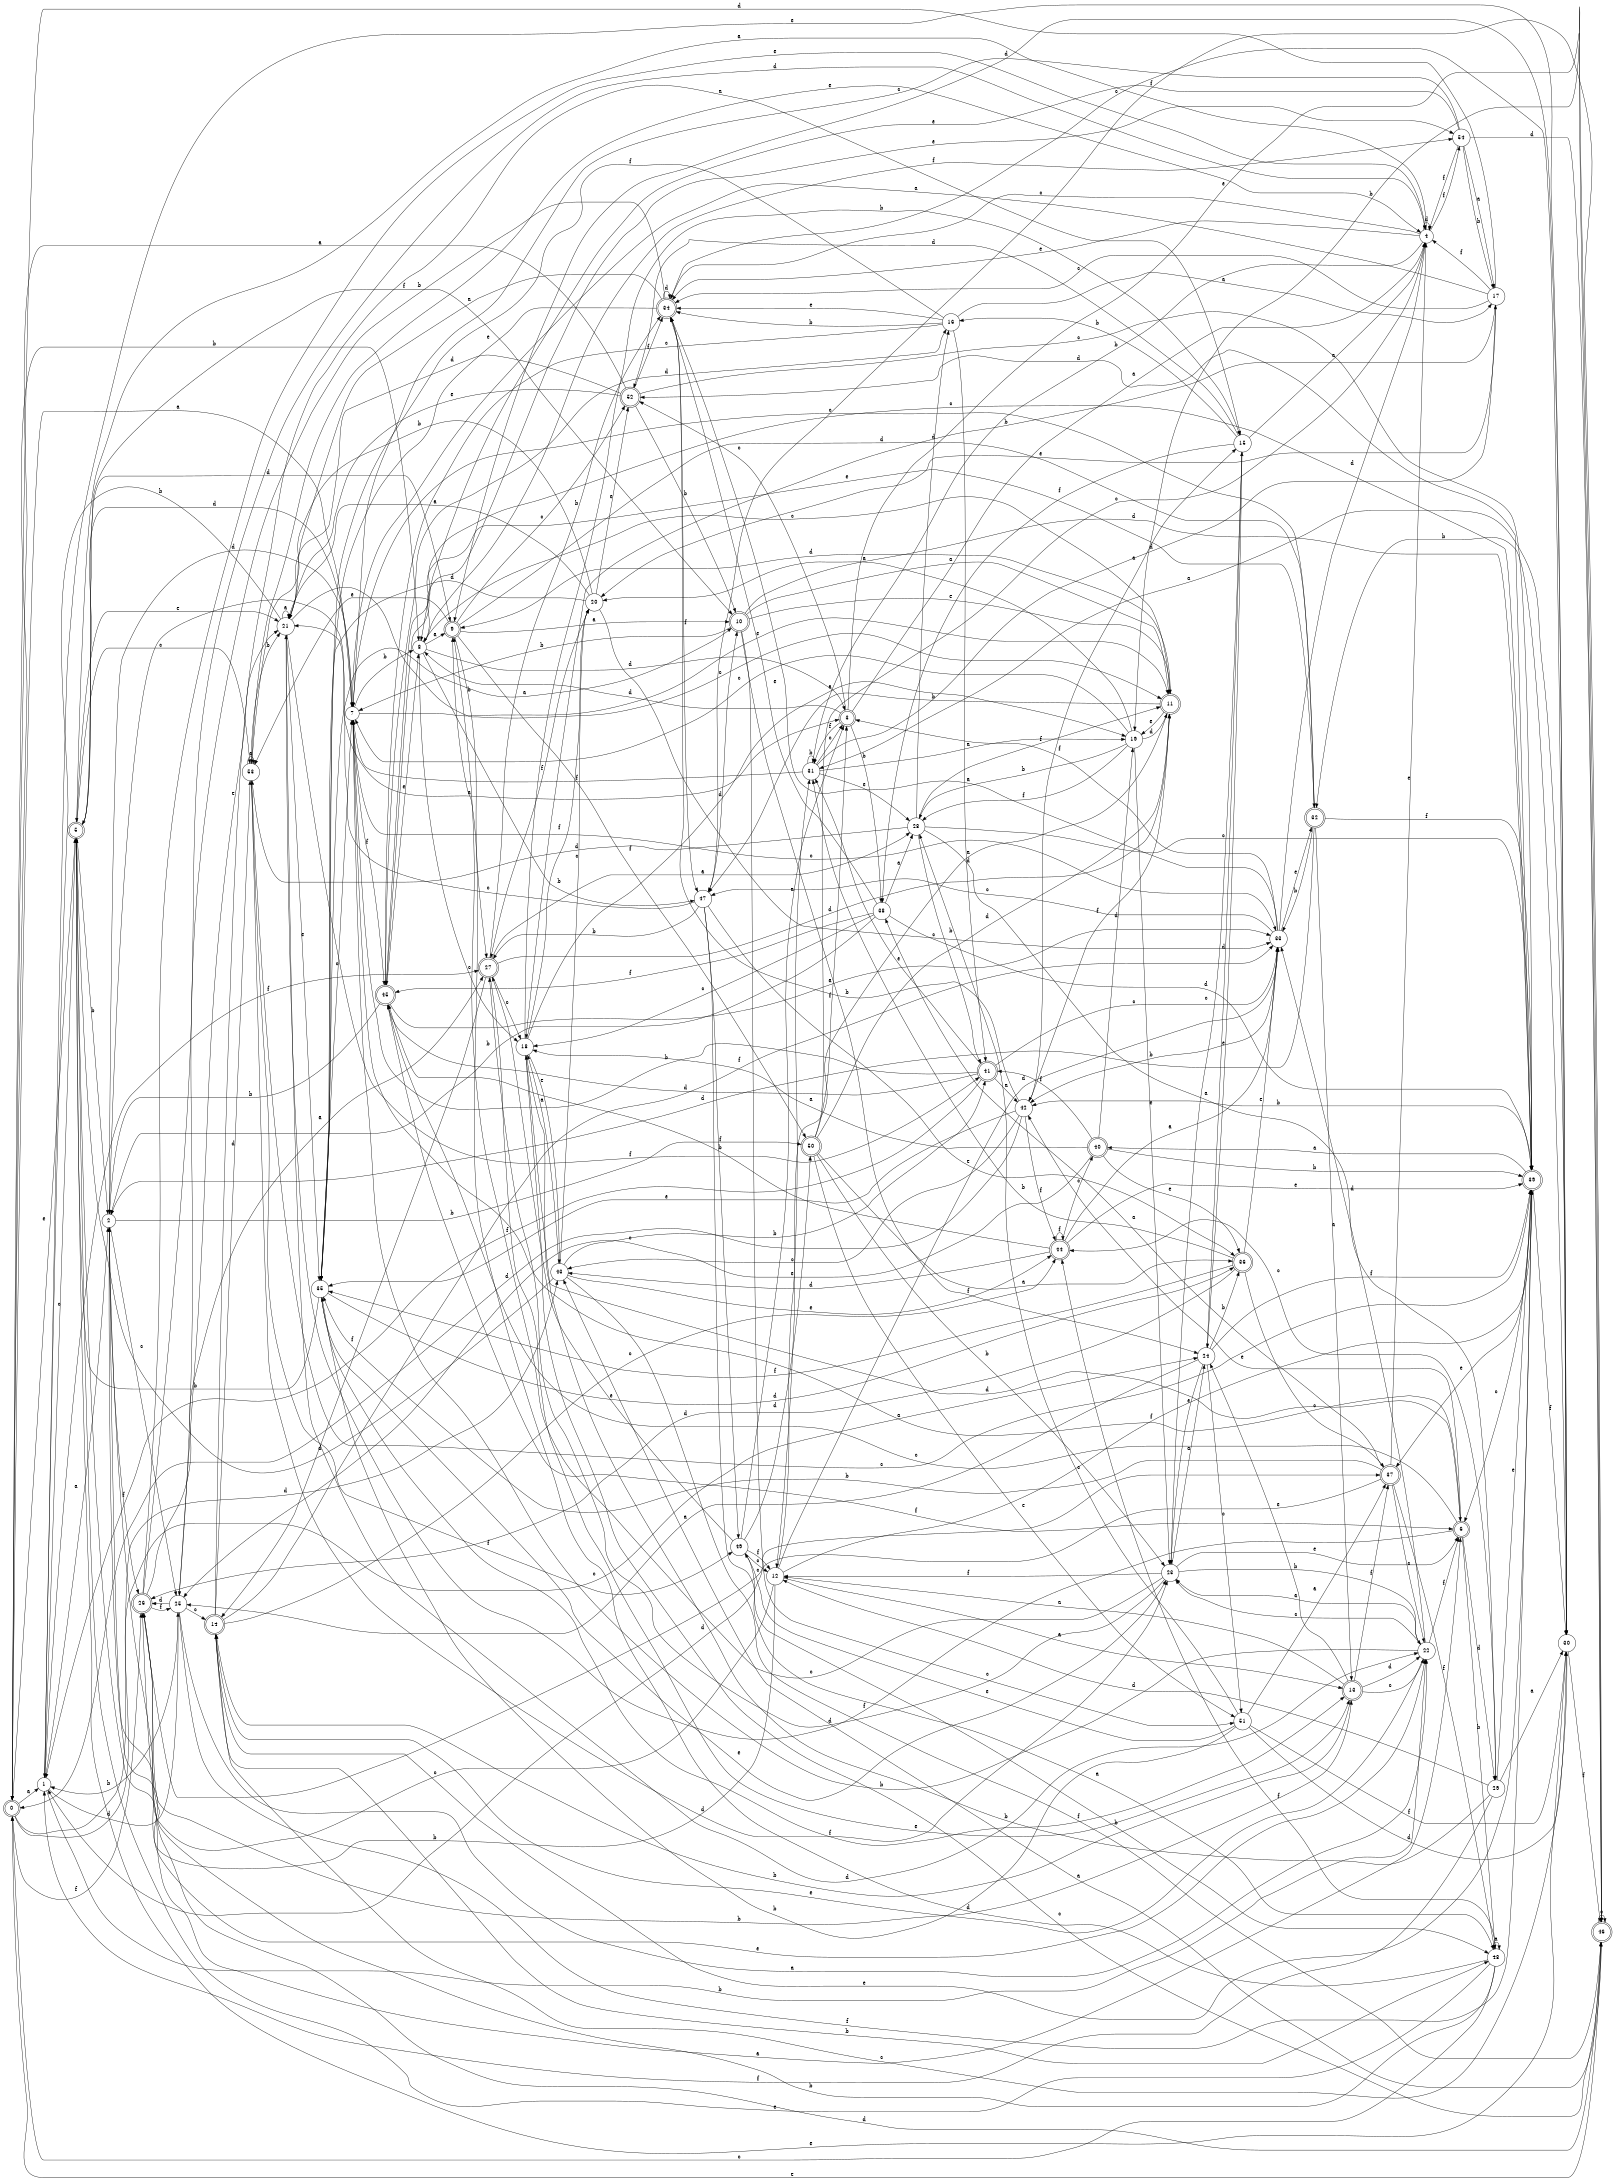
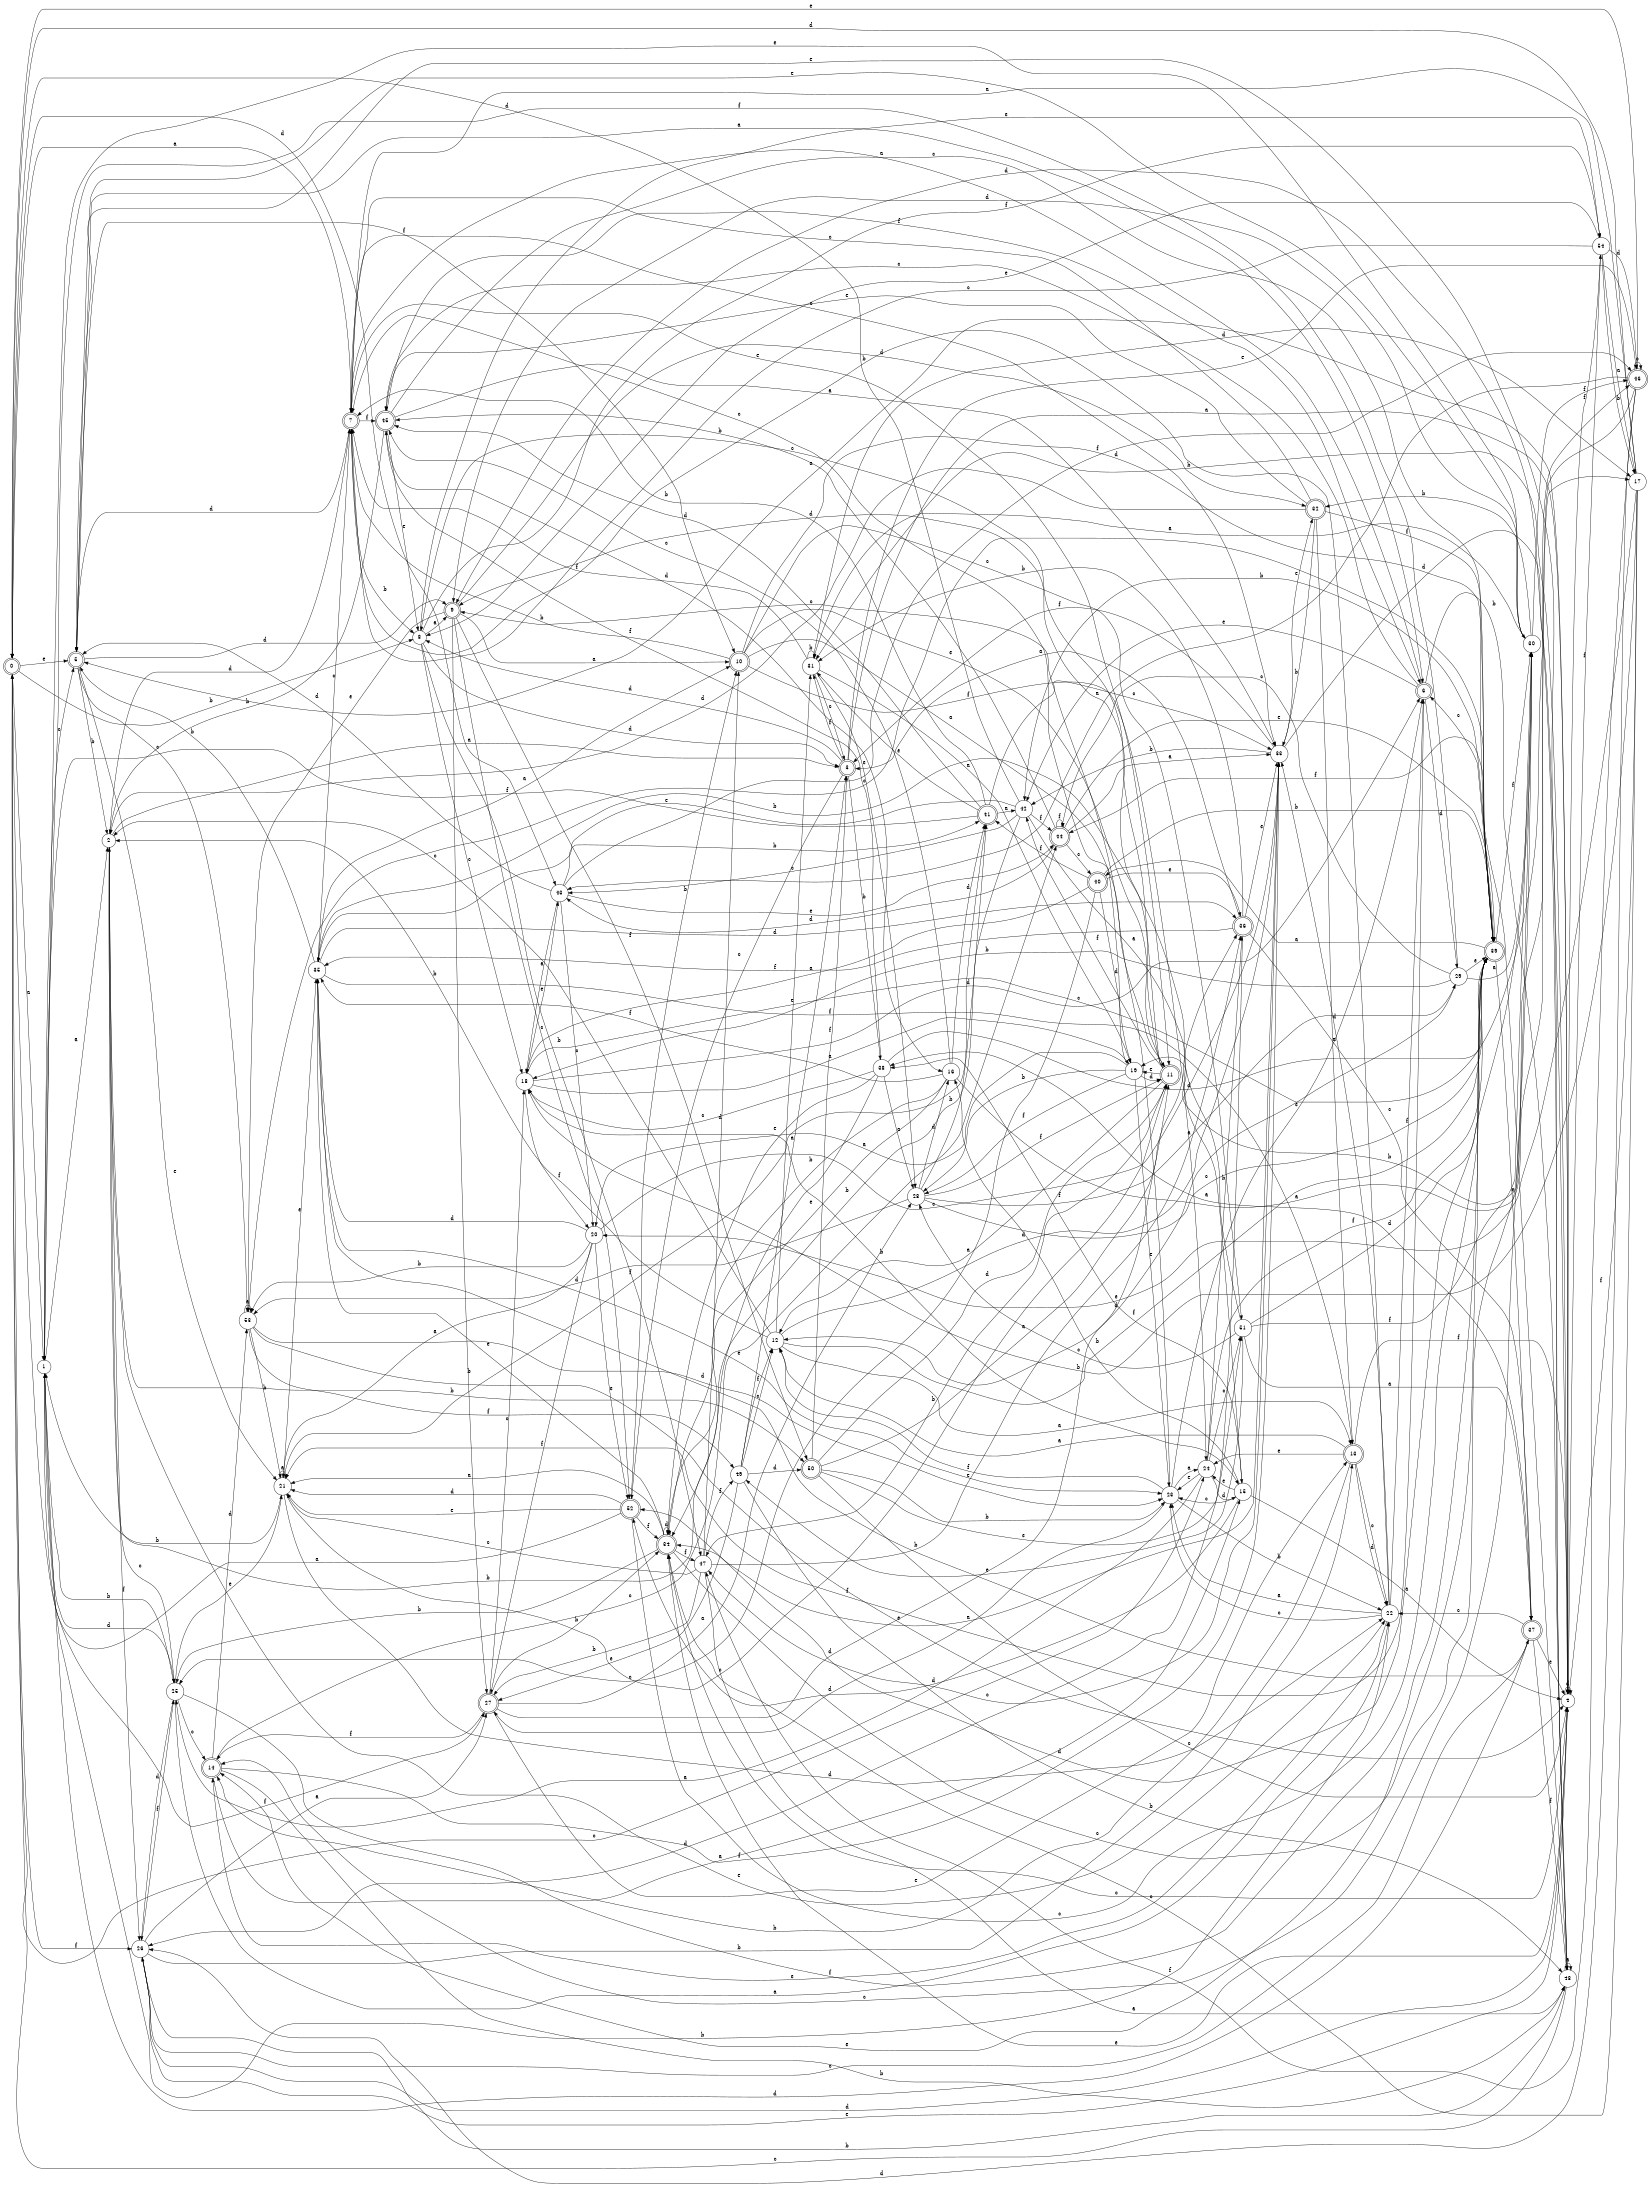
none -> (1095, 660)
(352, 714) -> (351, 421)
(1370, 1589) -> (1549, 1370)
(142, 1603) -> (140, 1949)
(1129, 2020) -> (1213, 1981)
